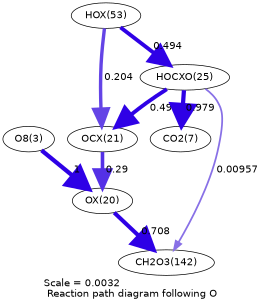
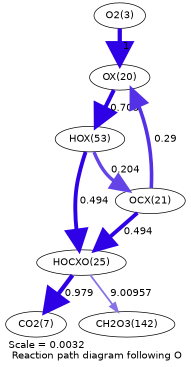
(148, 102) -> (123, 225)
(29, 139) -> (120, 16)
(236, 170) -> (130, 293)
(127, 224) -> (109, 99)
